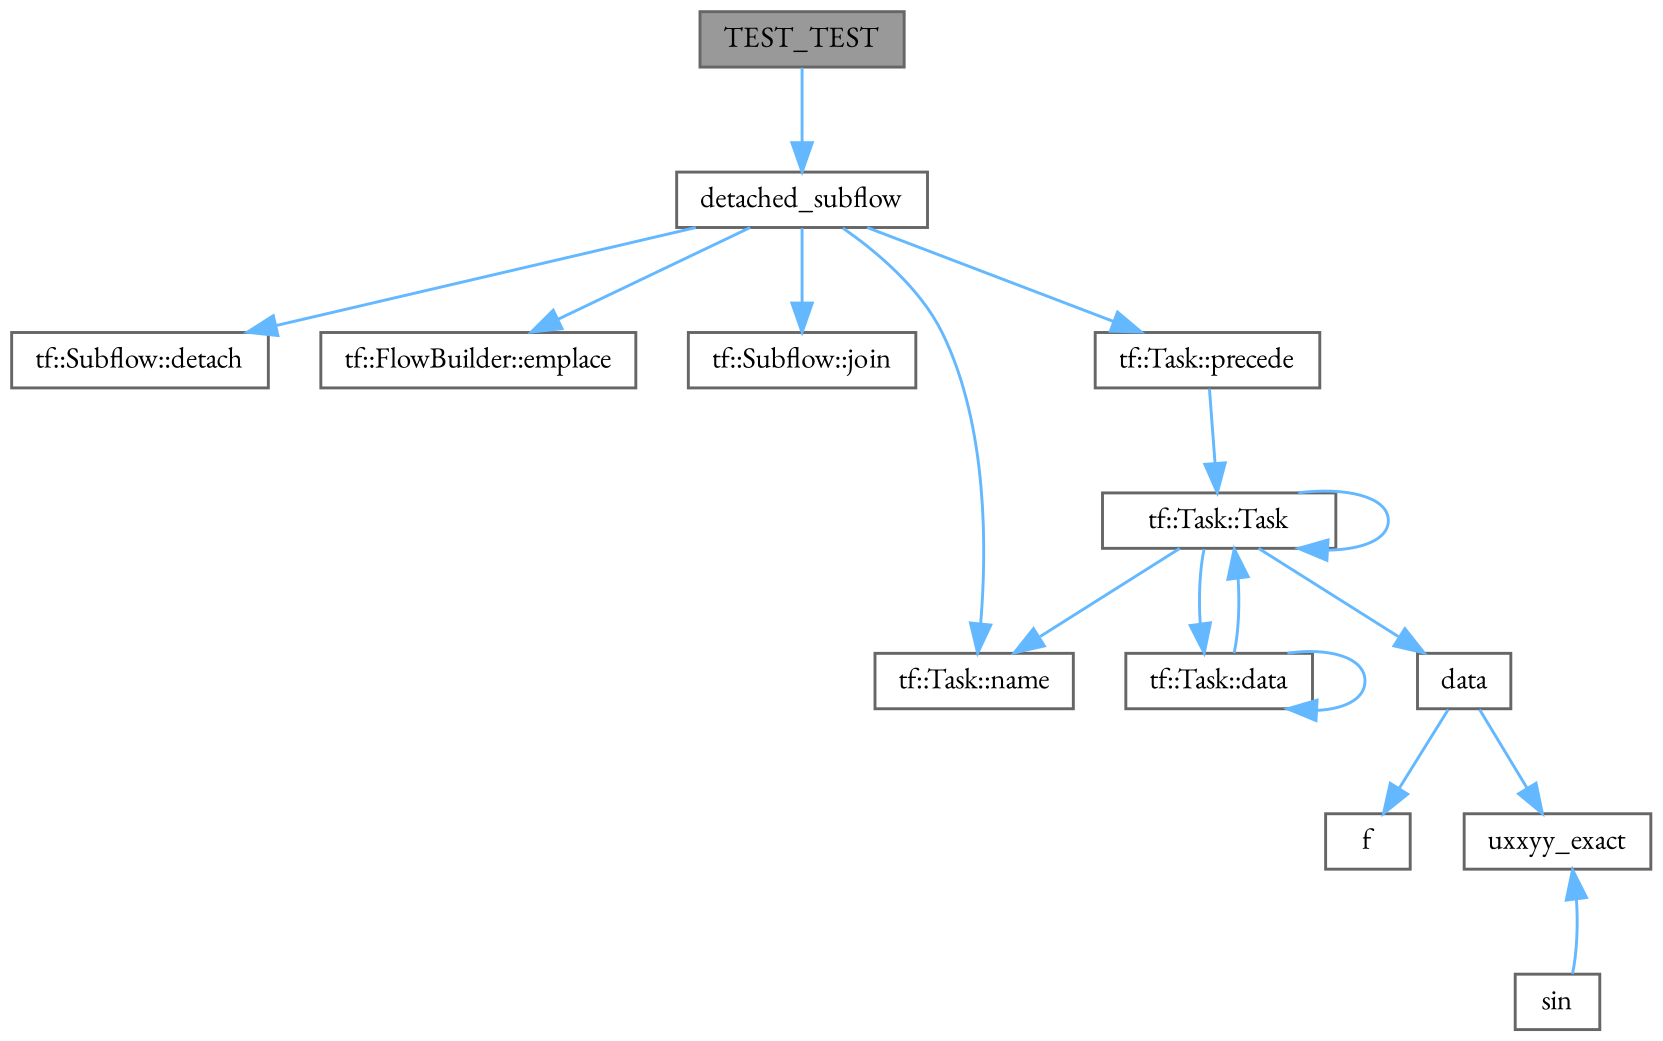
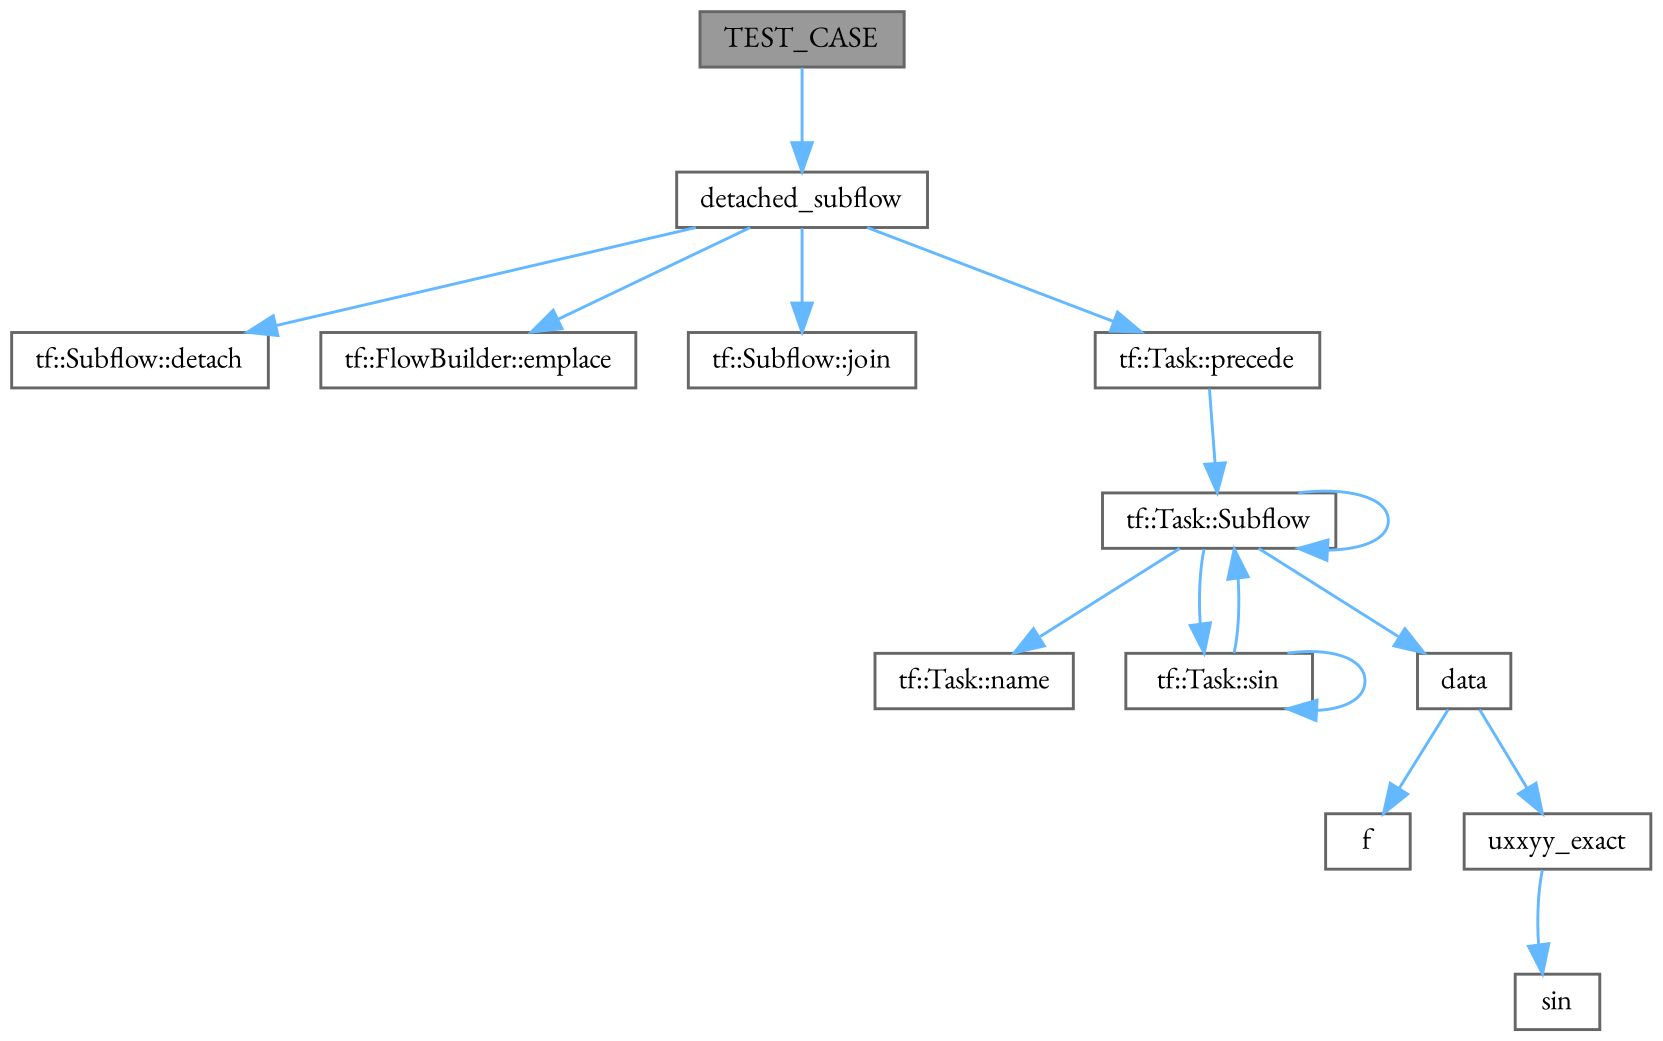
(802, 39) -> (802, 39)
(967, 404) -> none
(1219, 521) -> (1219, 521)
(1219, 681) -> (1219, 681)
(1577, 937) -> (1538, 907)
